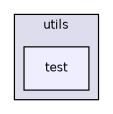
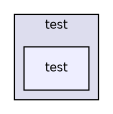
(56, 26) -> (56, 26)
